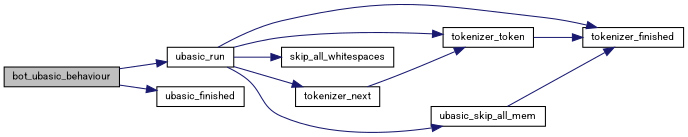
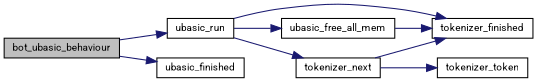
(333, 33) -> none
(553, 37) -> (405, 49)
(338, 57) -> none
(488, 116) -> (338, 28)
